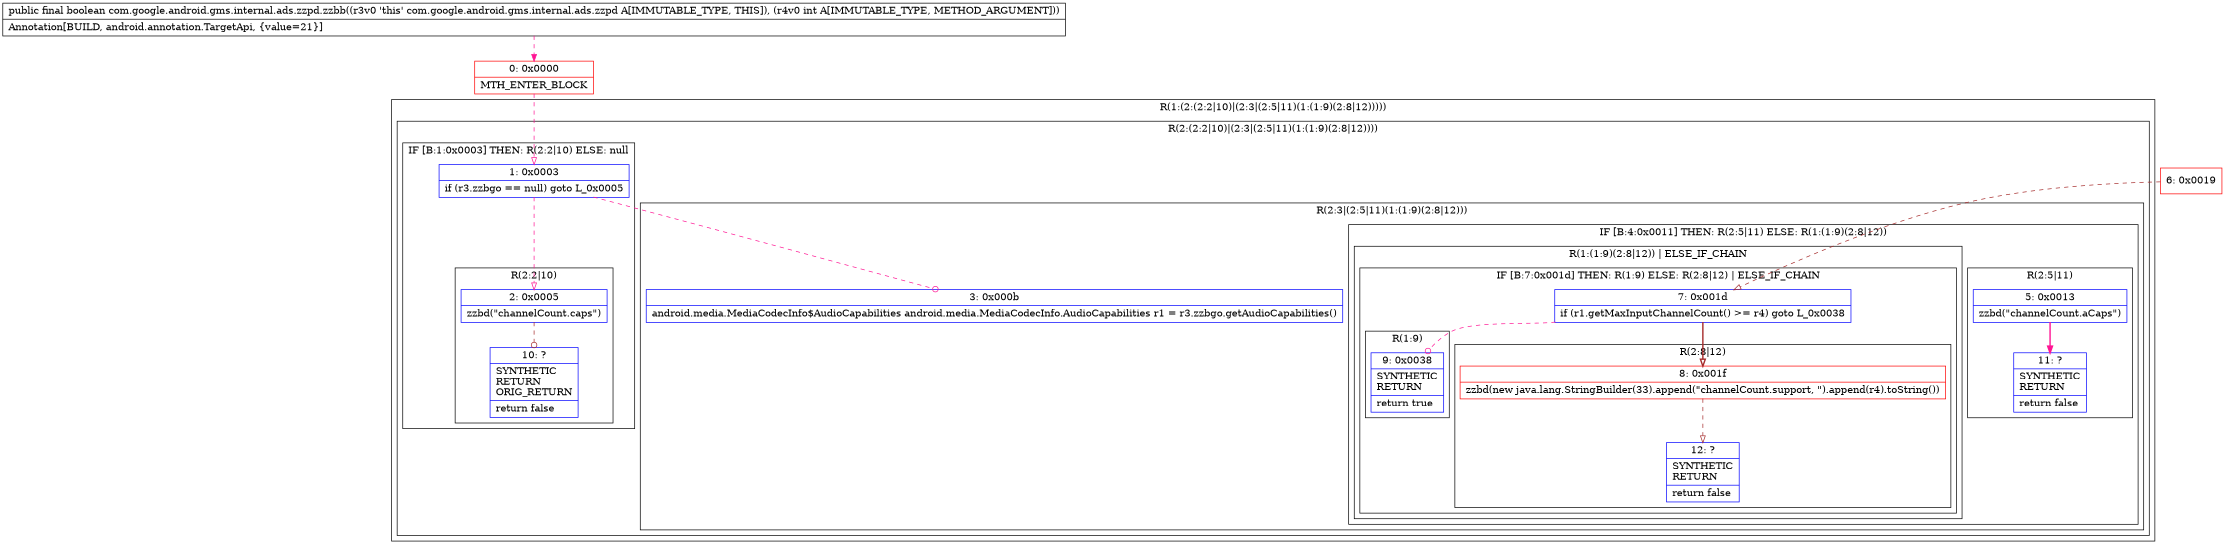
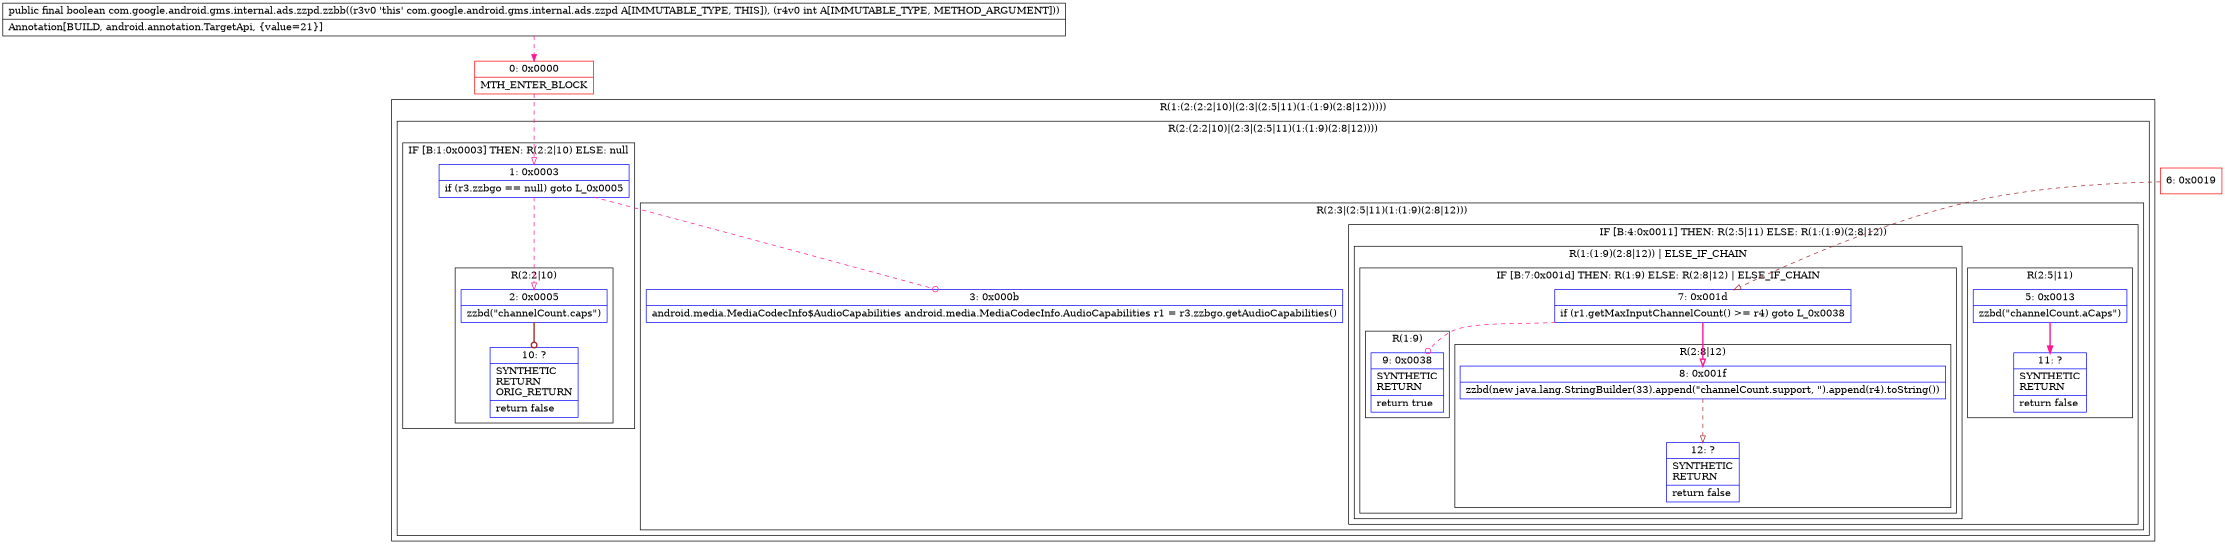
(534, 332) -> (534, 332)
(1703, 340) -> (1703, 340)
(1703, 382) -> (1703, 382)
